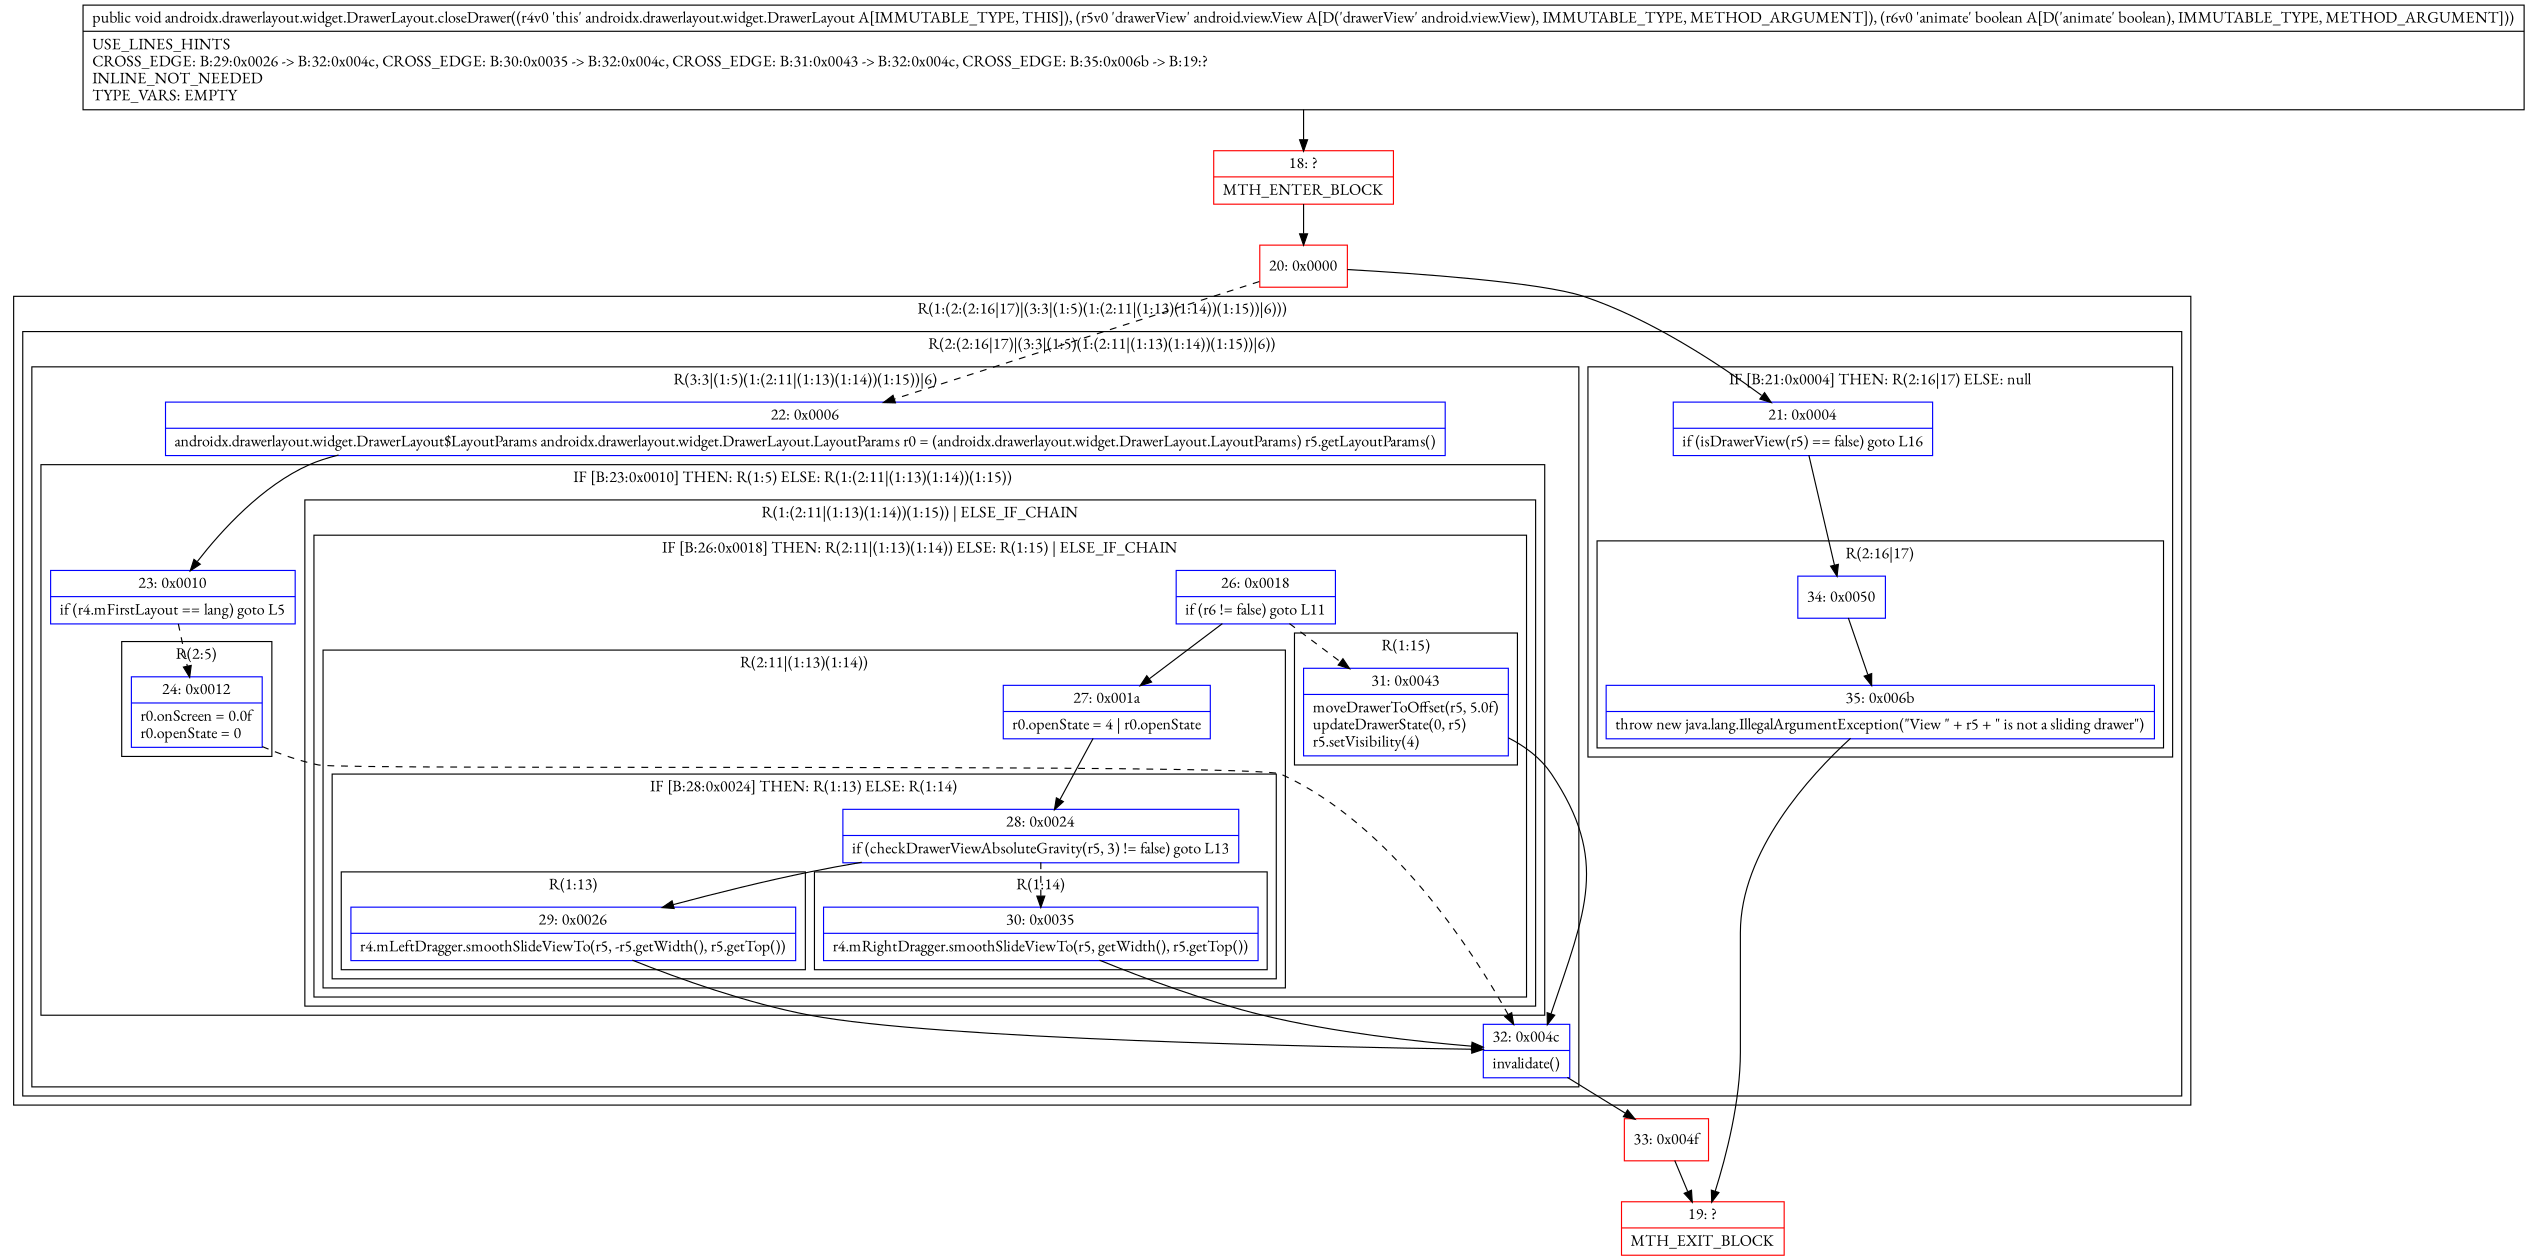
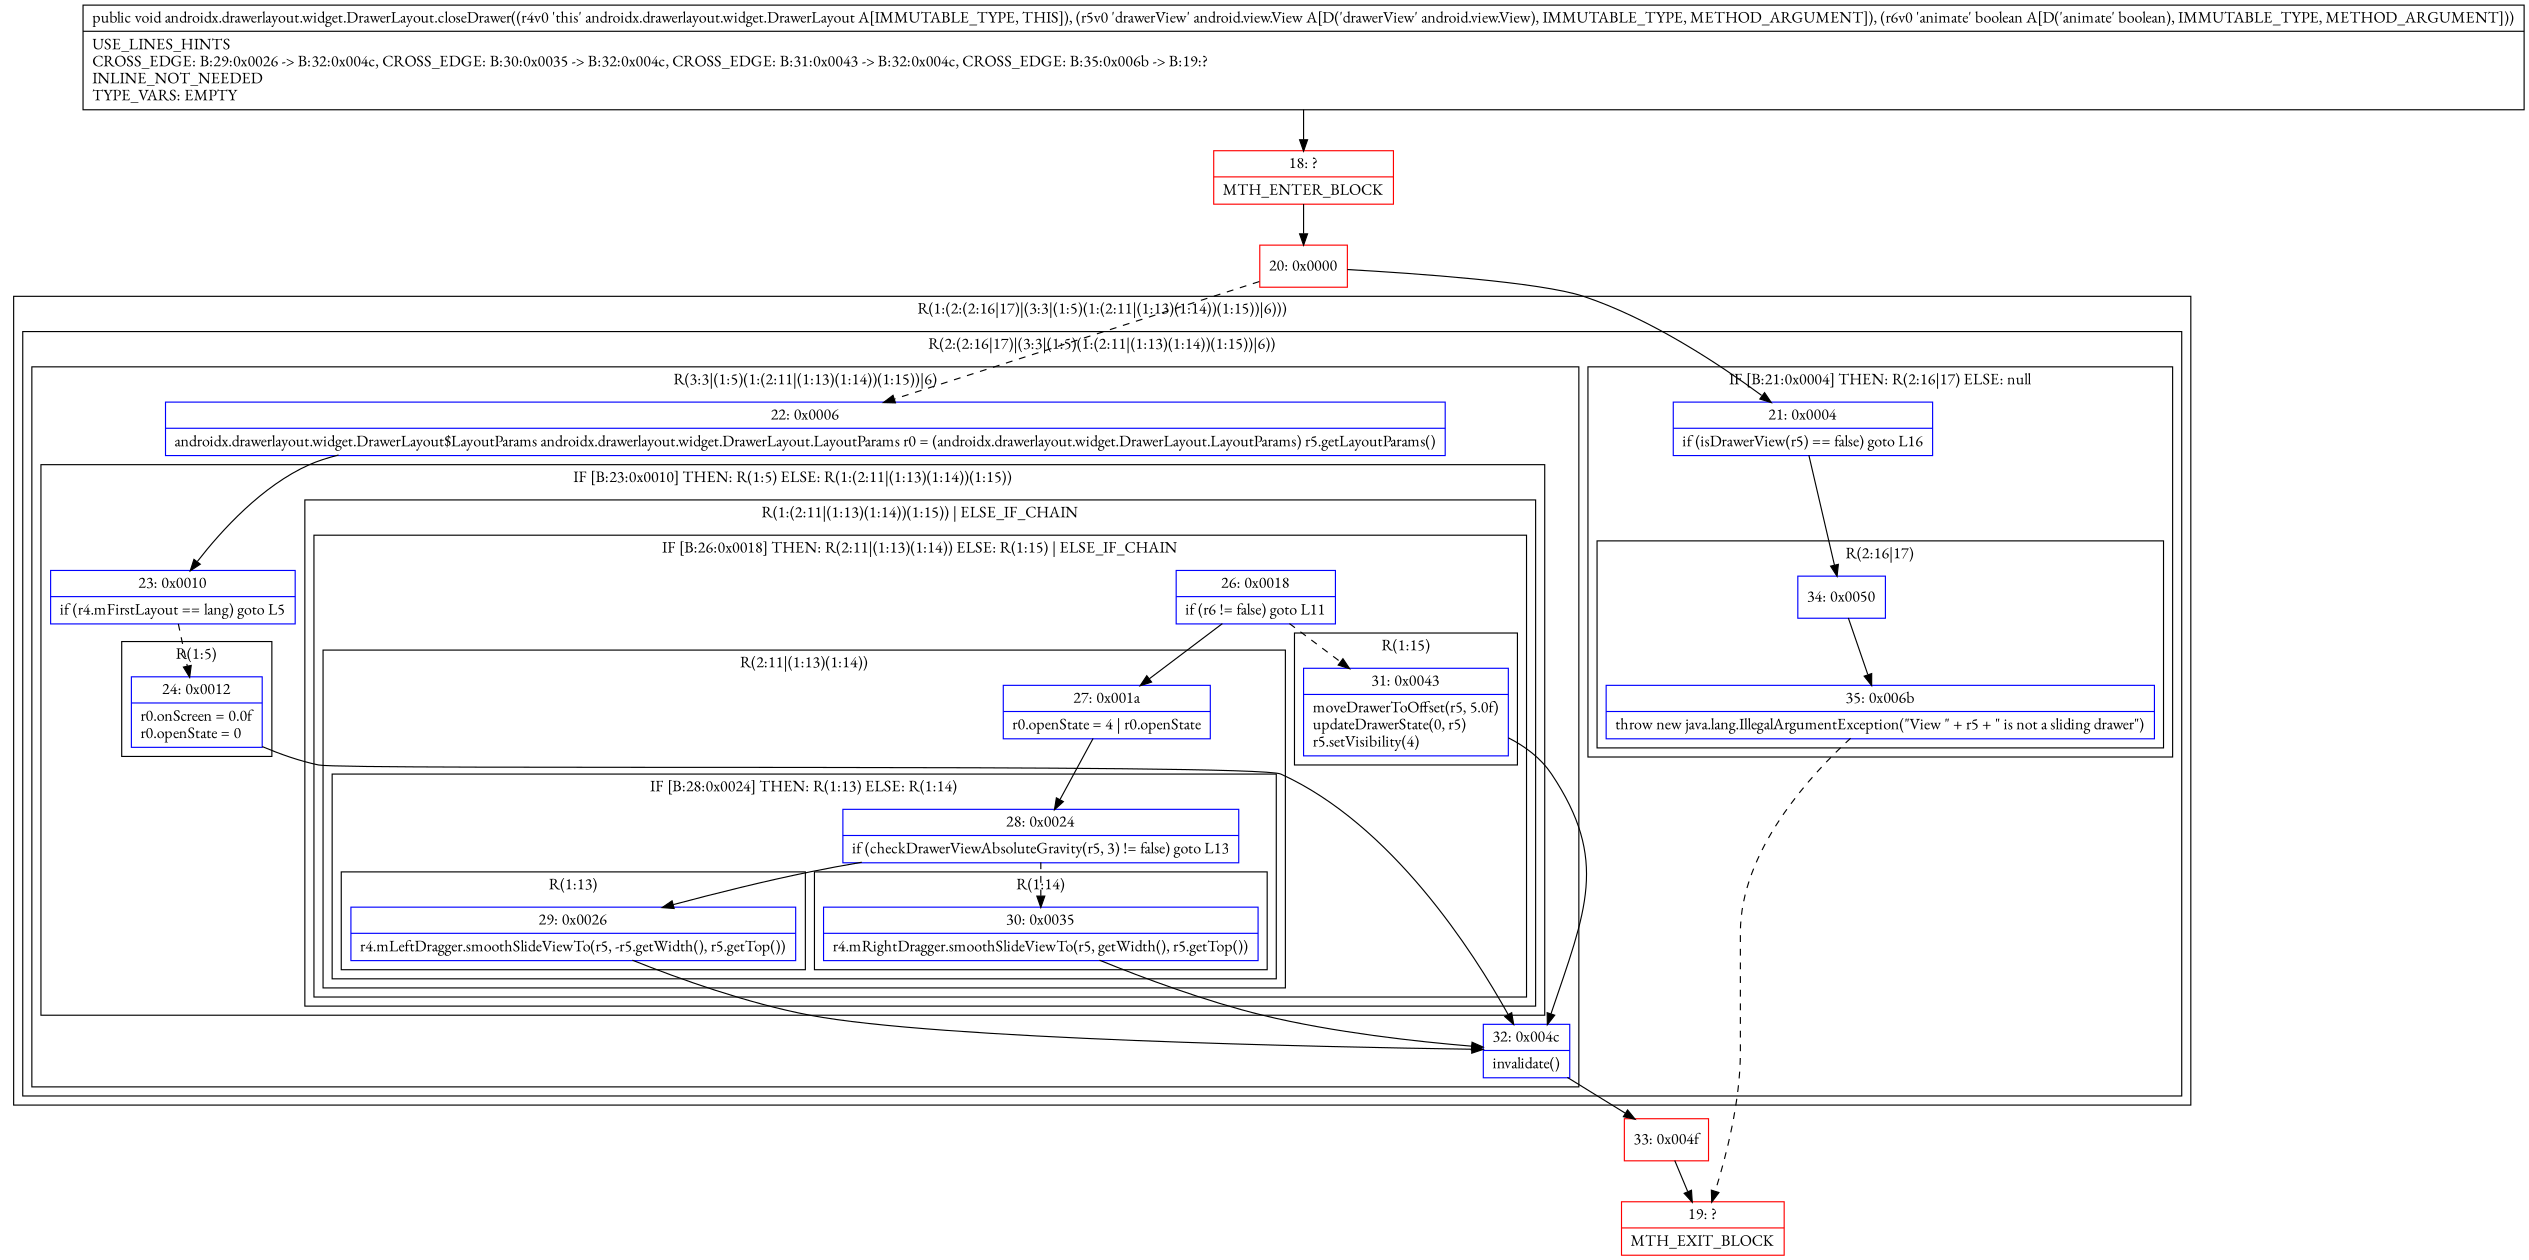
(197, 655) -> (197, 655)
(938, 768) -> (938, 768)
(1740, 949) -> (1740, 949)
